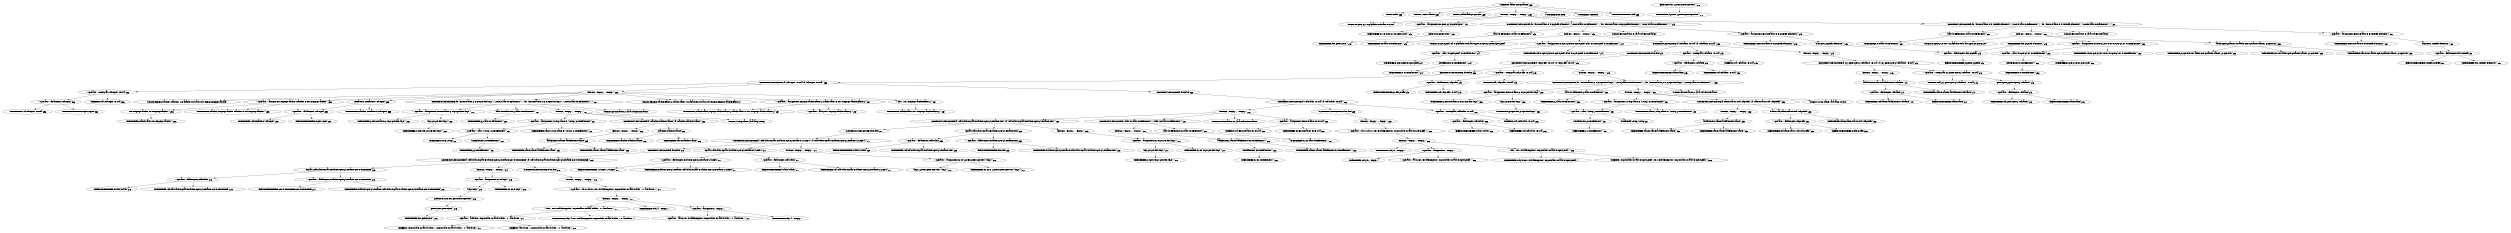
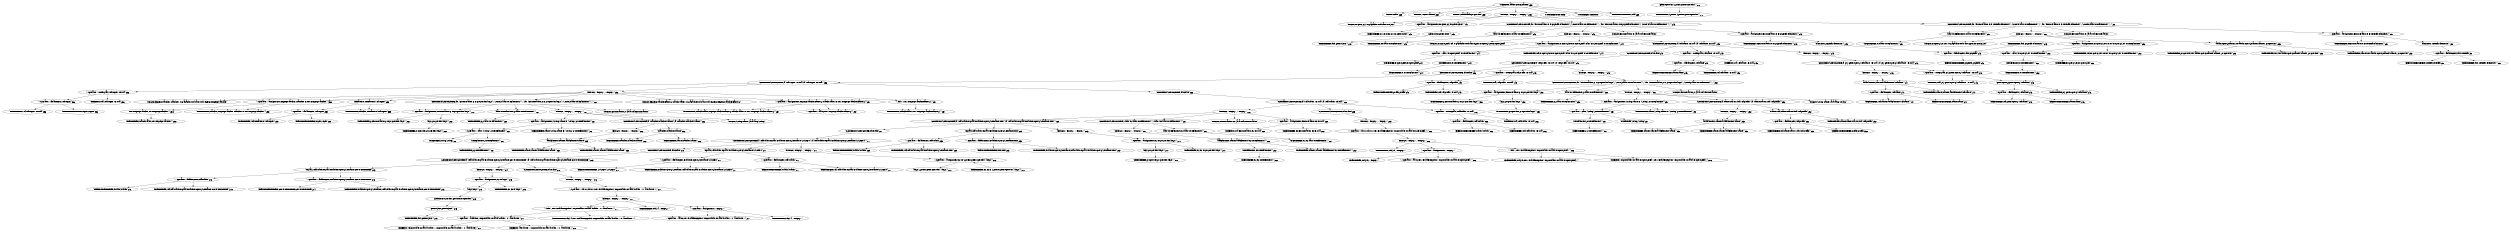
none -> (2070, 92)
(980, 165) -> (983, 165)
